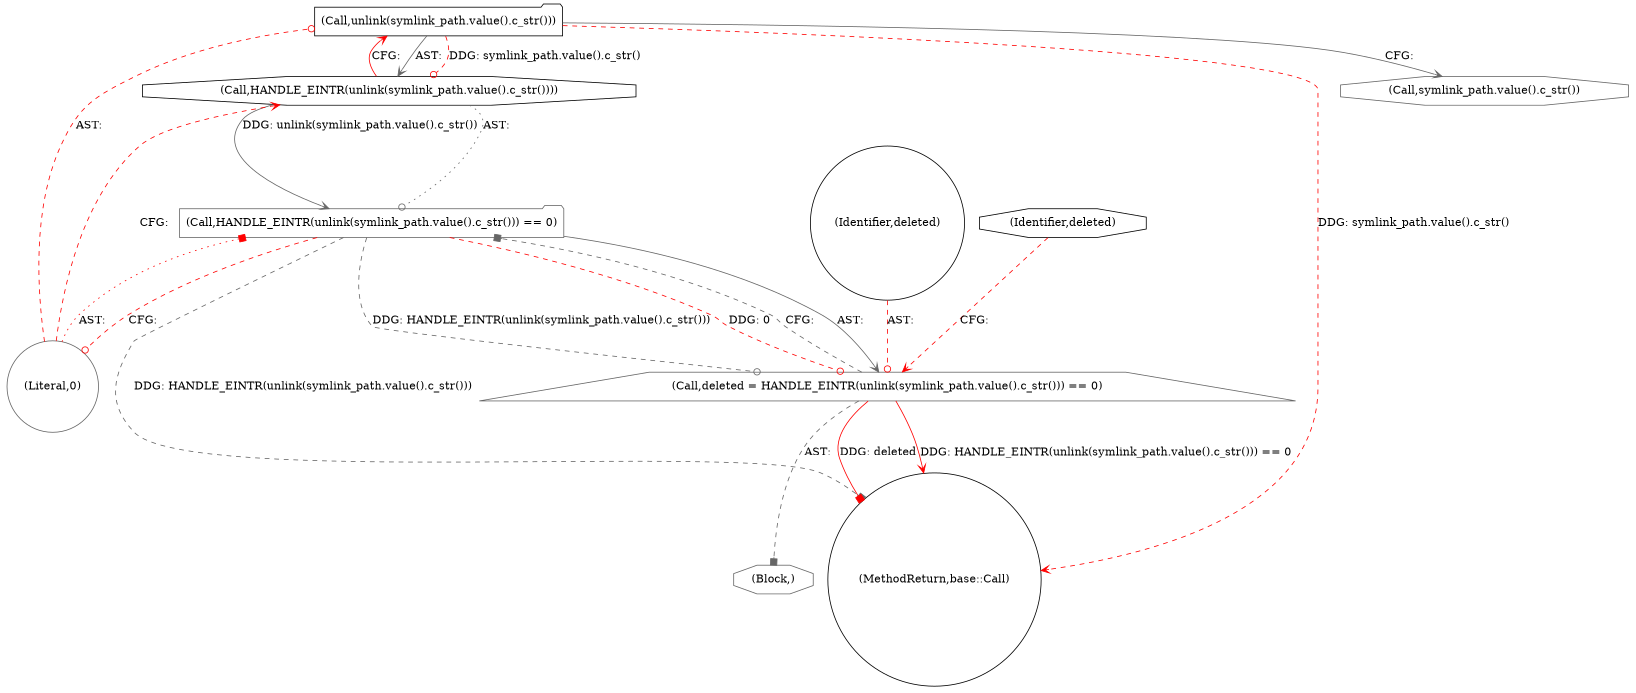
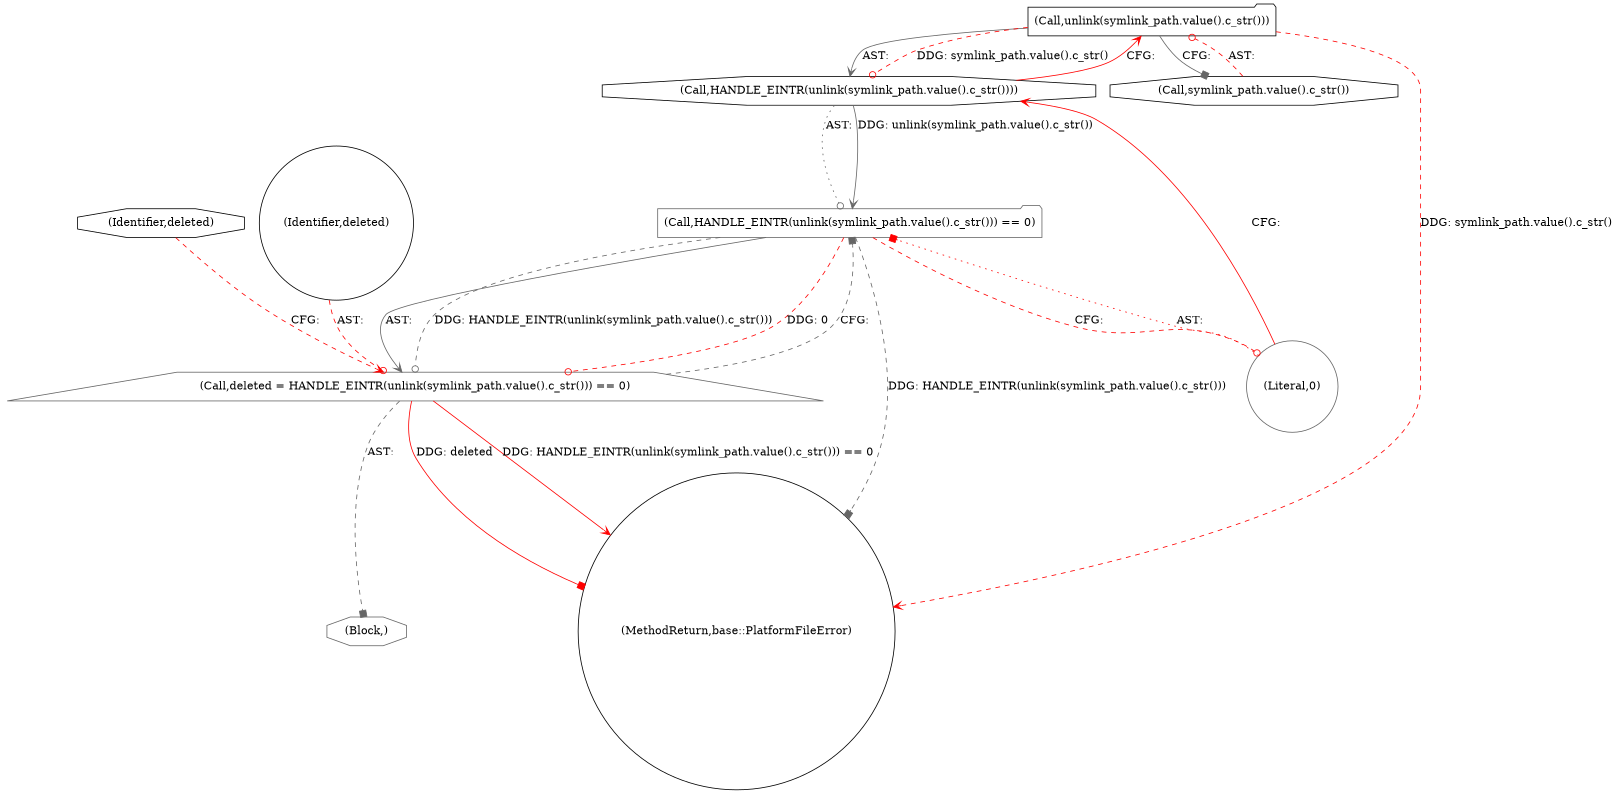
(1000, 30) -> (1177, 58)
(1485, 91) -> (1254, 91)
(83, 110) -> (1221, 55)
(114, 175) -> (1180, 192)
(935, 580) -> (737, 631)
